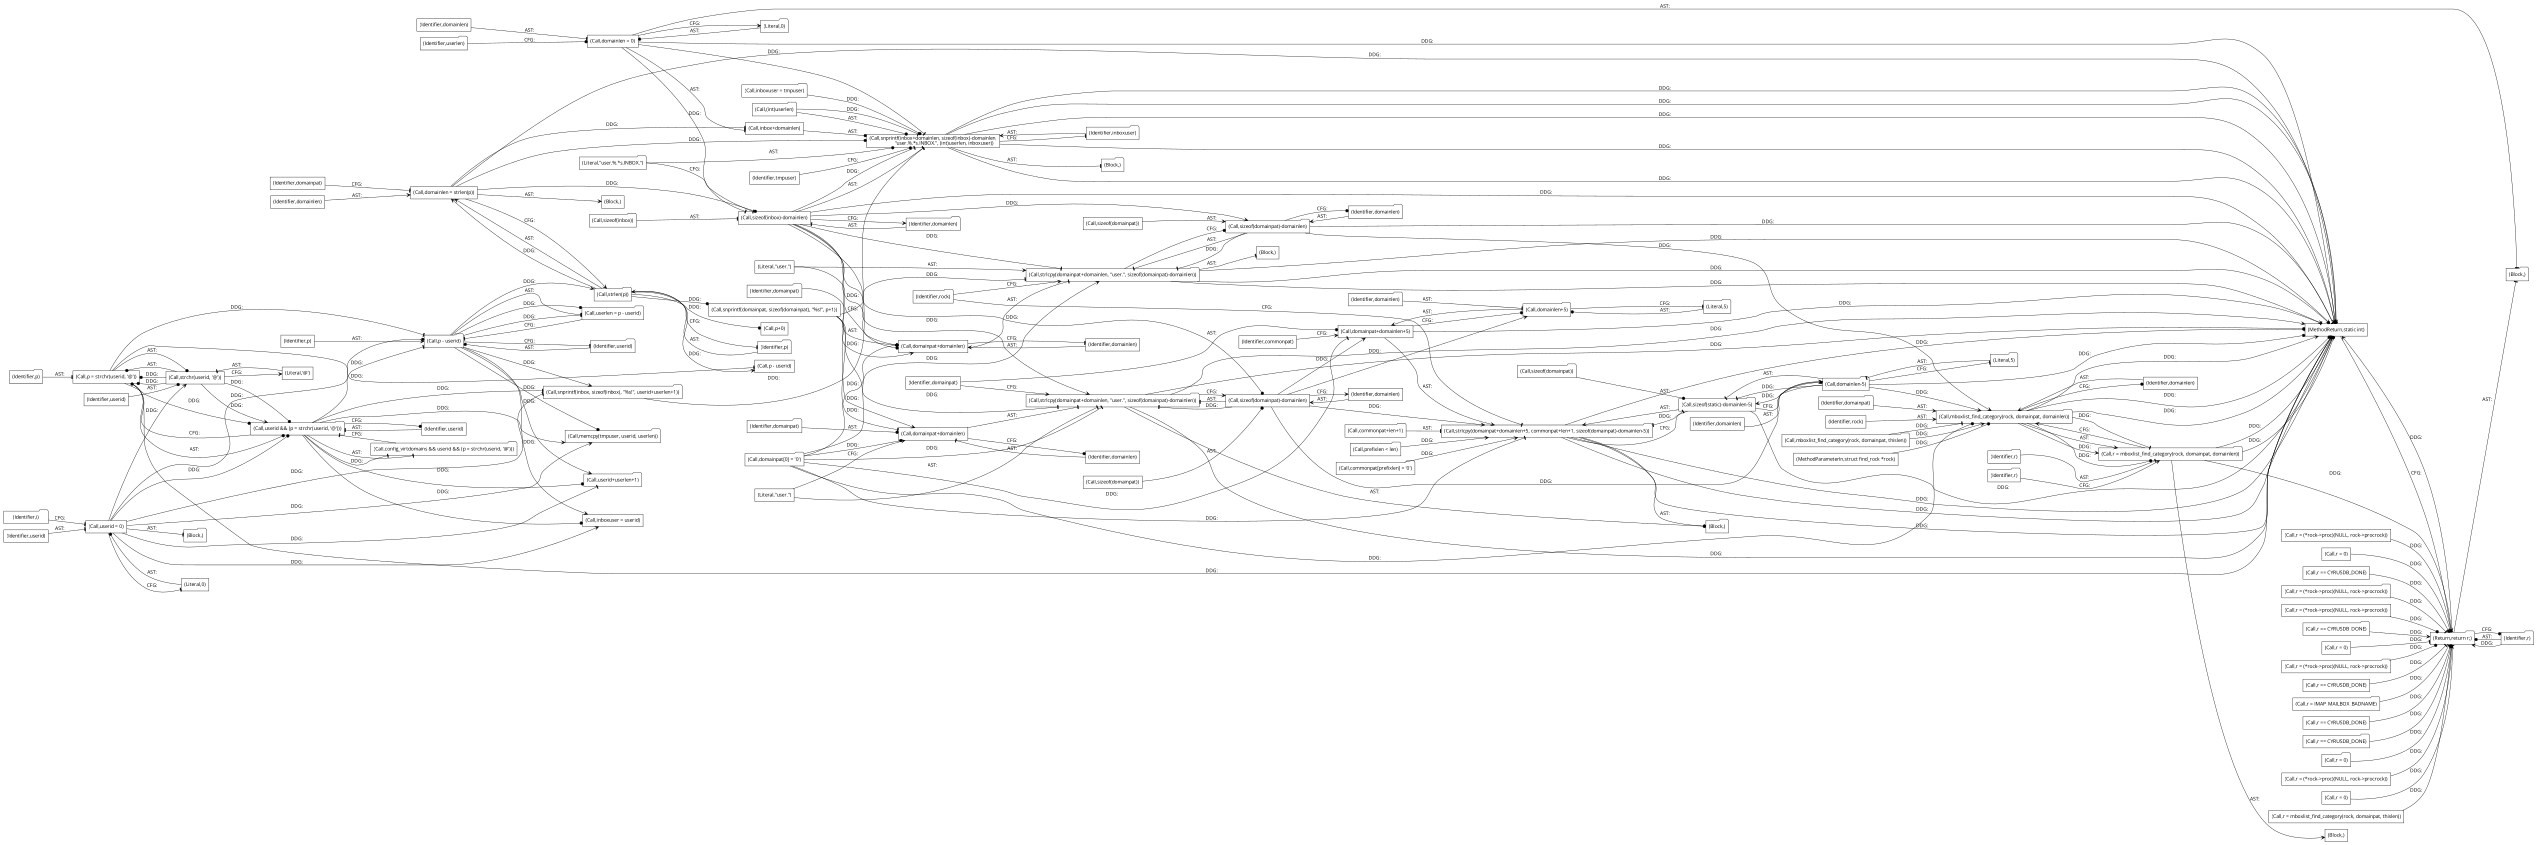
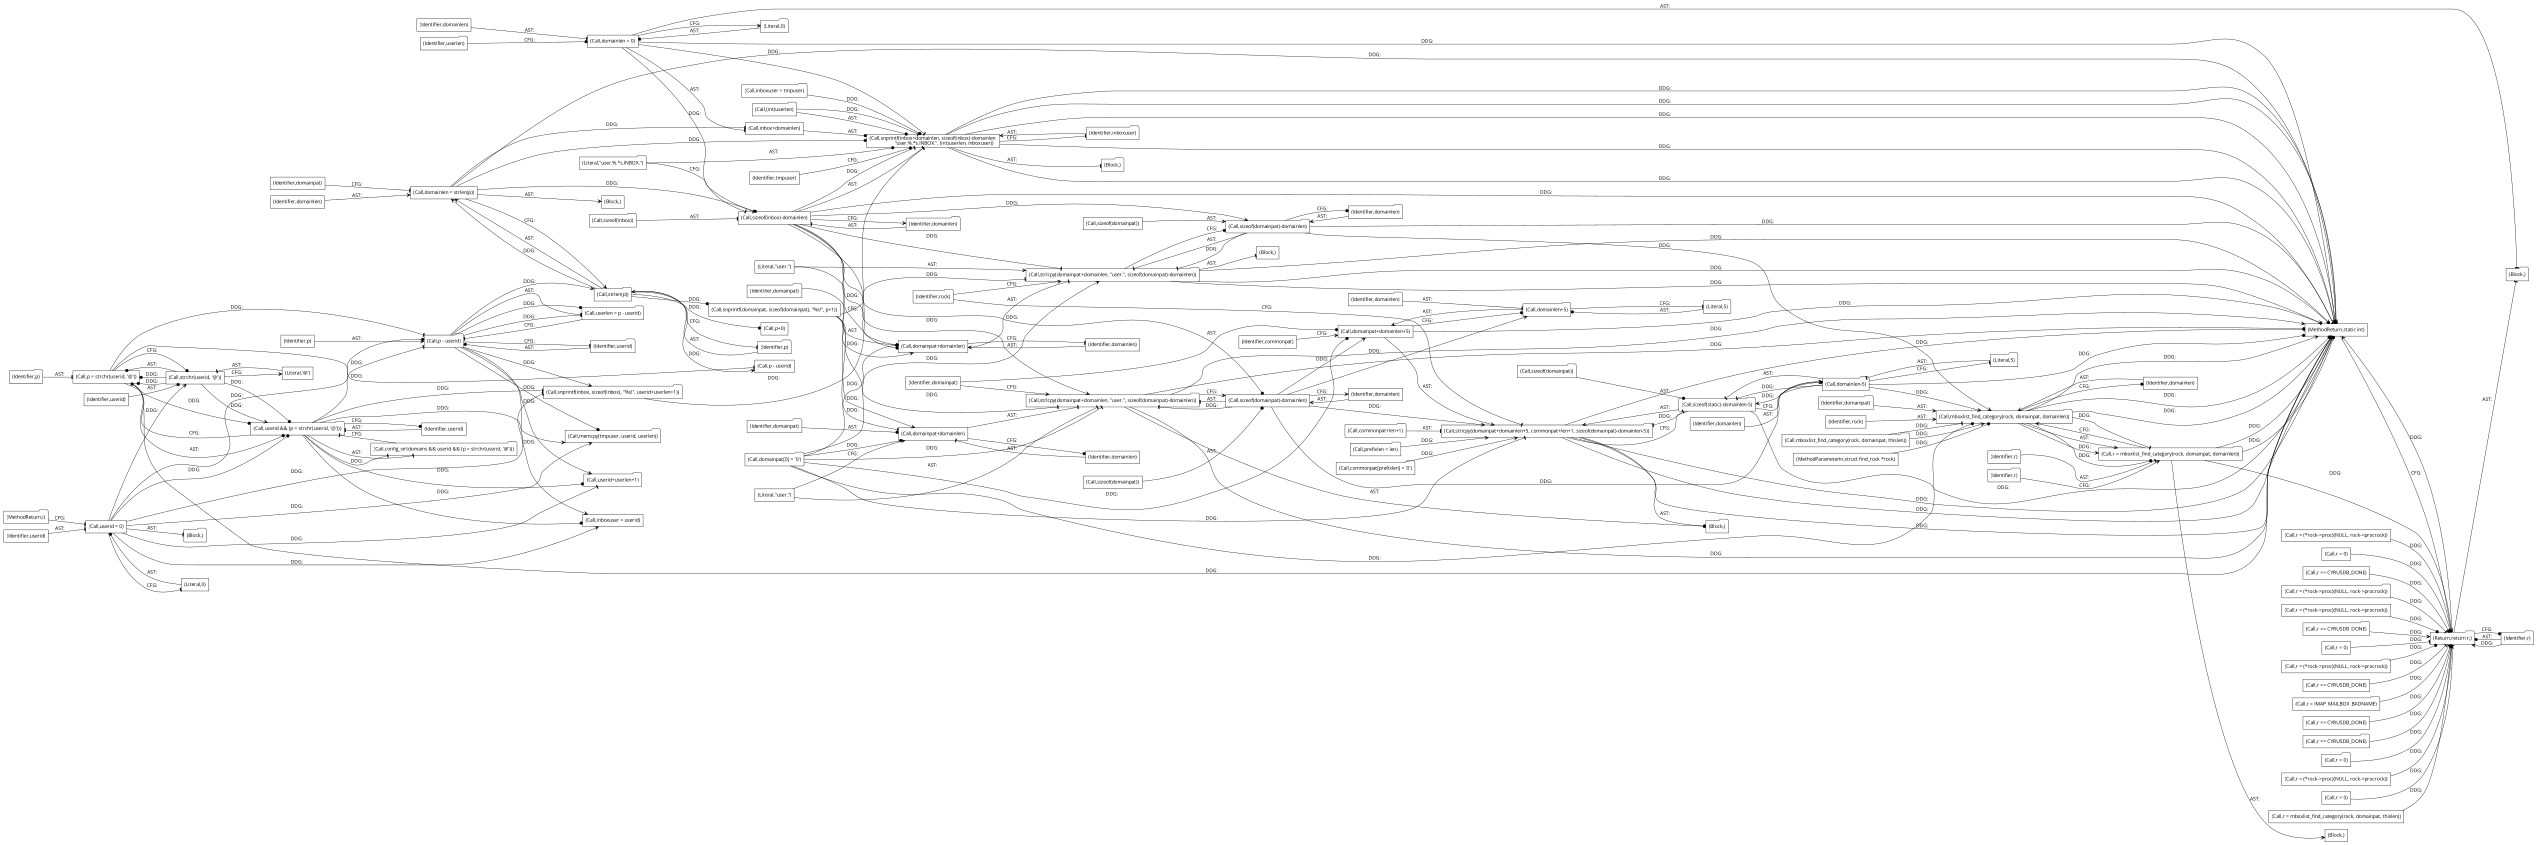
(153, 351) -> (153, 351)
(1120, 510) -> (1120, 510)
(26, 517) -> (26, 517)
